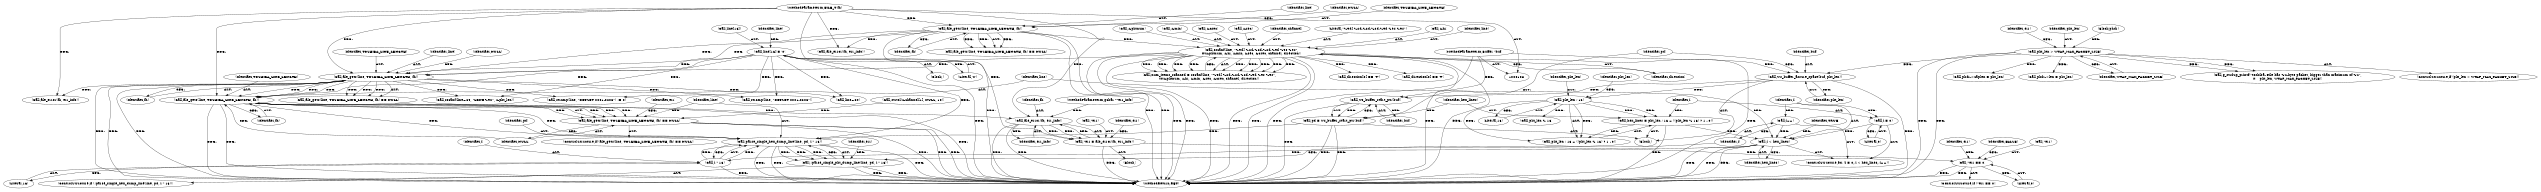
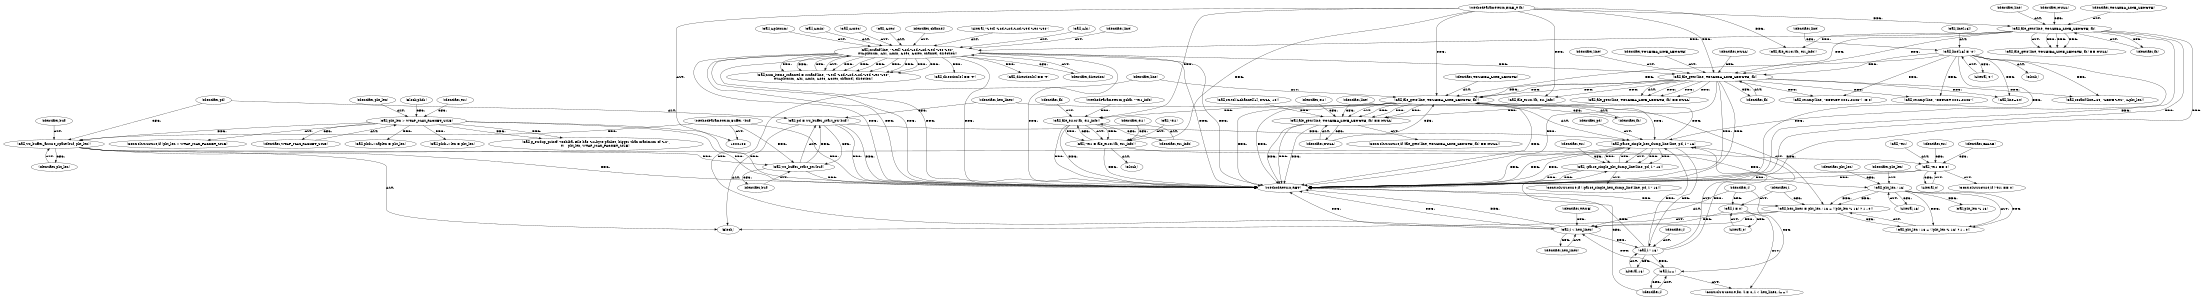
(1809, 152) -> none
(1440, 176) -> (1542, 194)
none -> (1657, 260)
